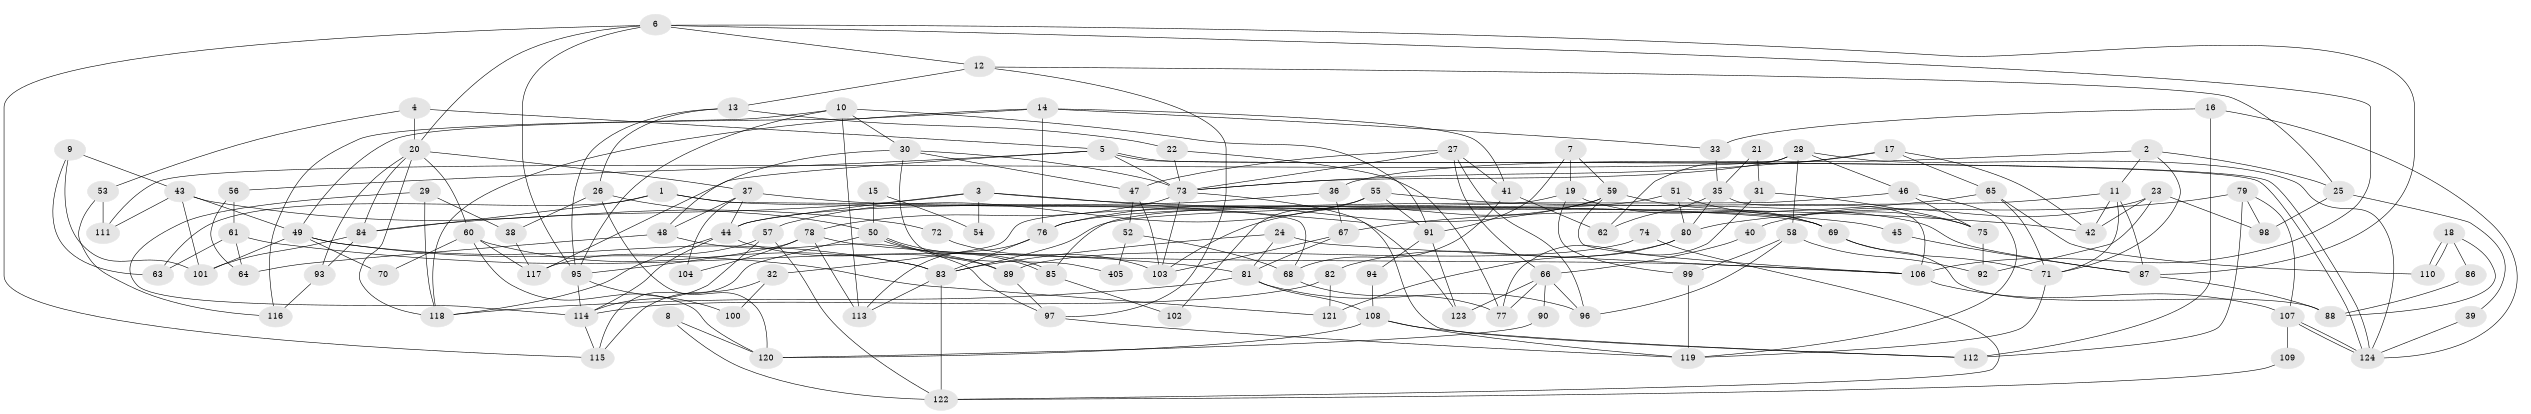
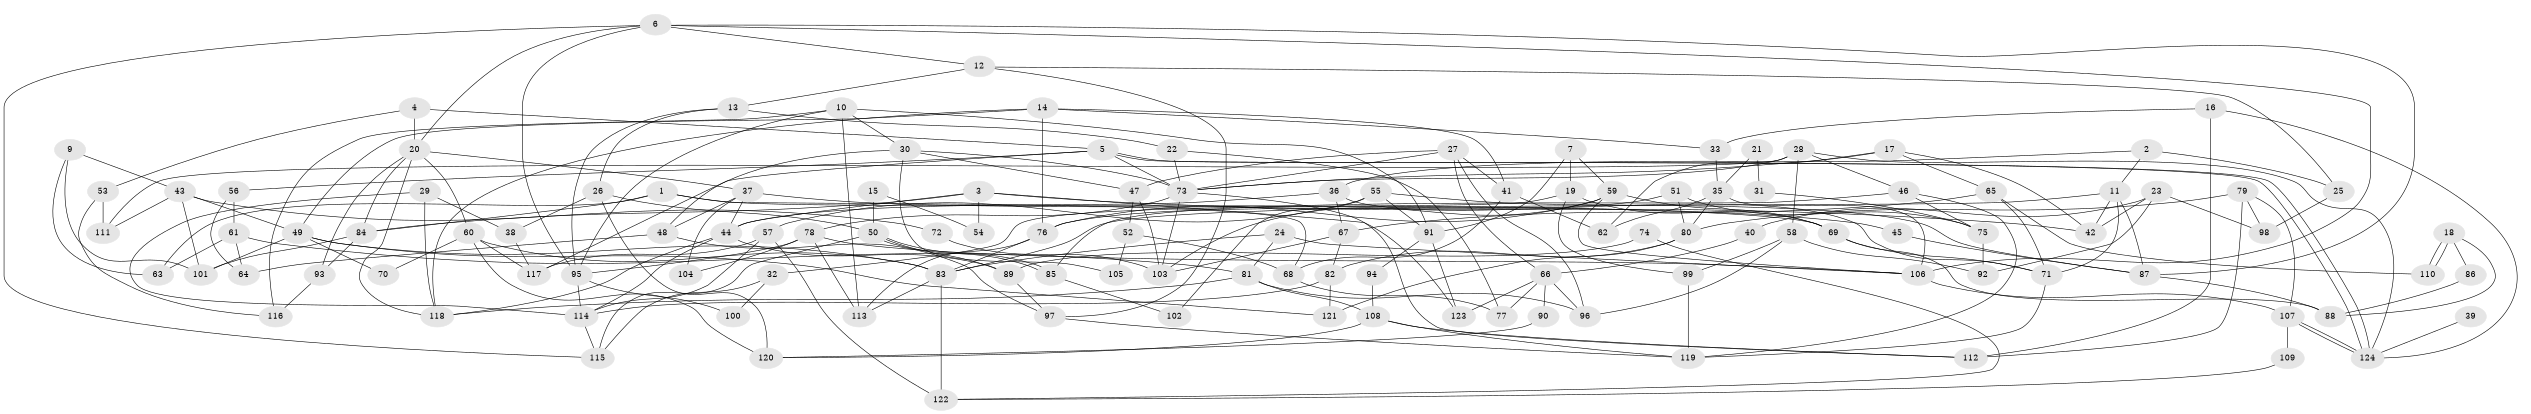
(2465, 221) -> none
(2150, 235) -> (1835, 218)
(1577, 246) -> none
(1309, 247) -> (1338, 251)
(1116, 275) -> (1116, 275)
(668, 317) -> none
